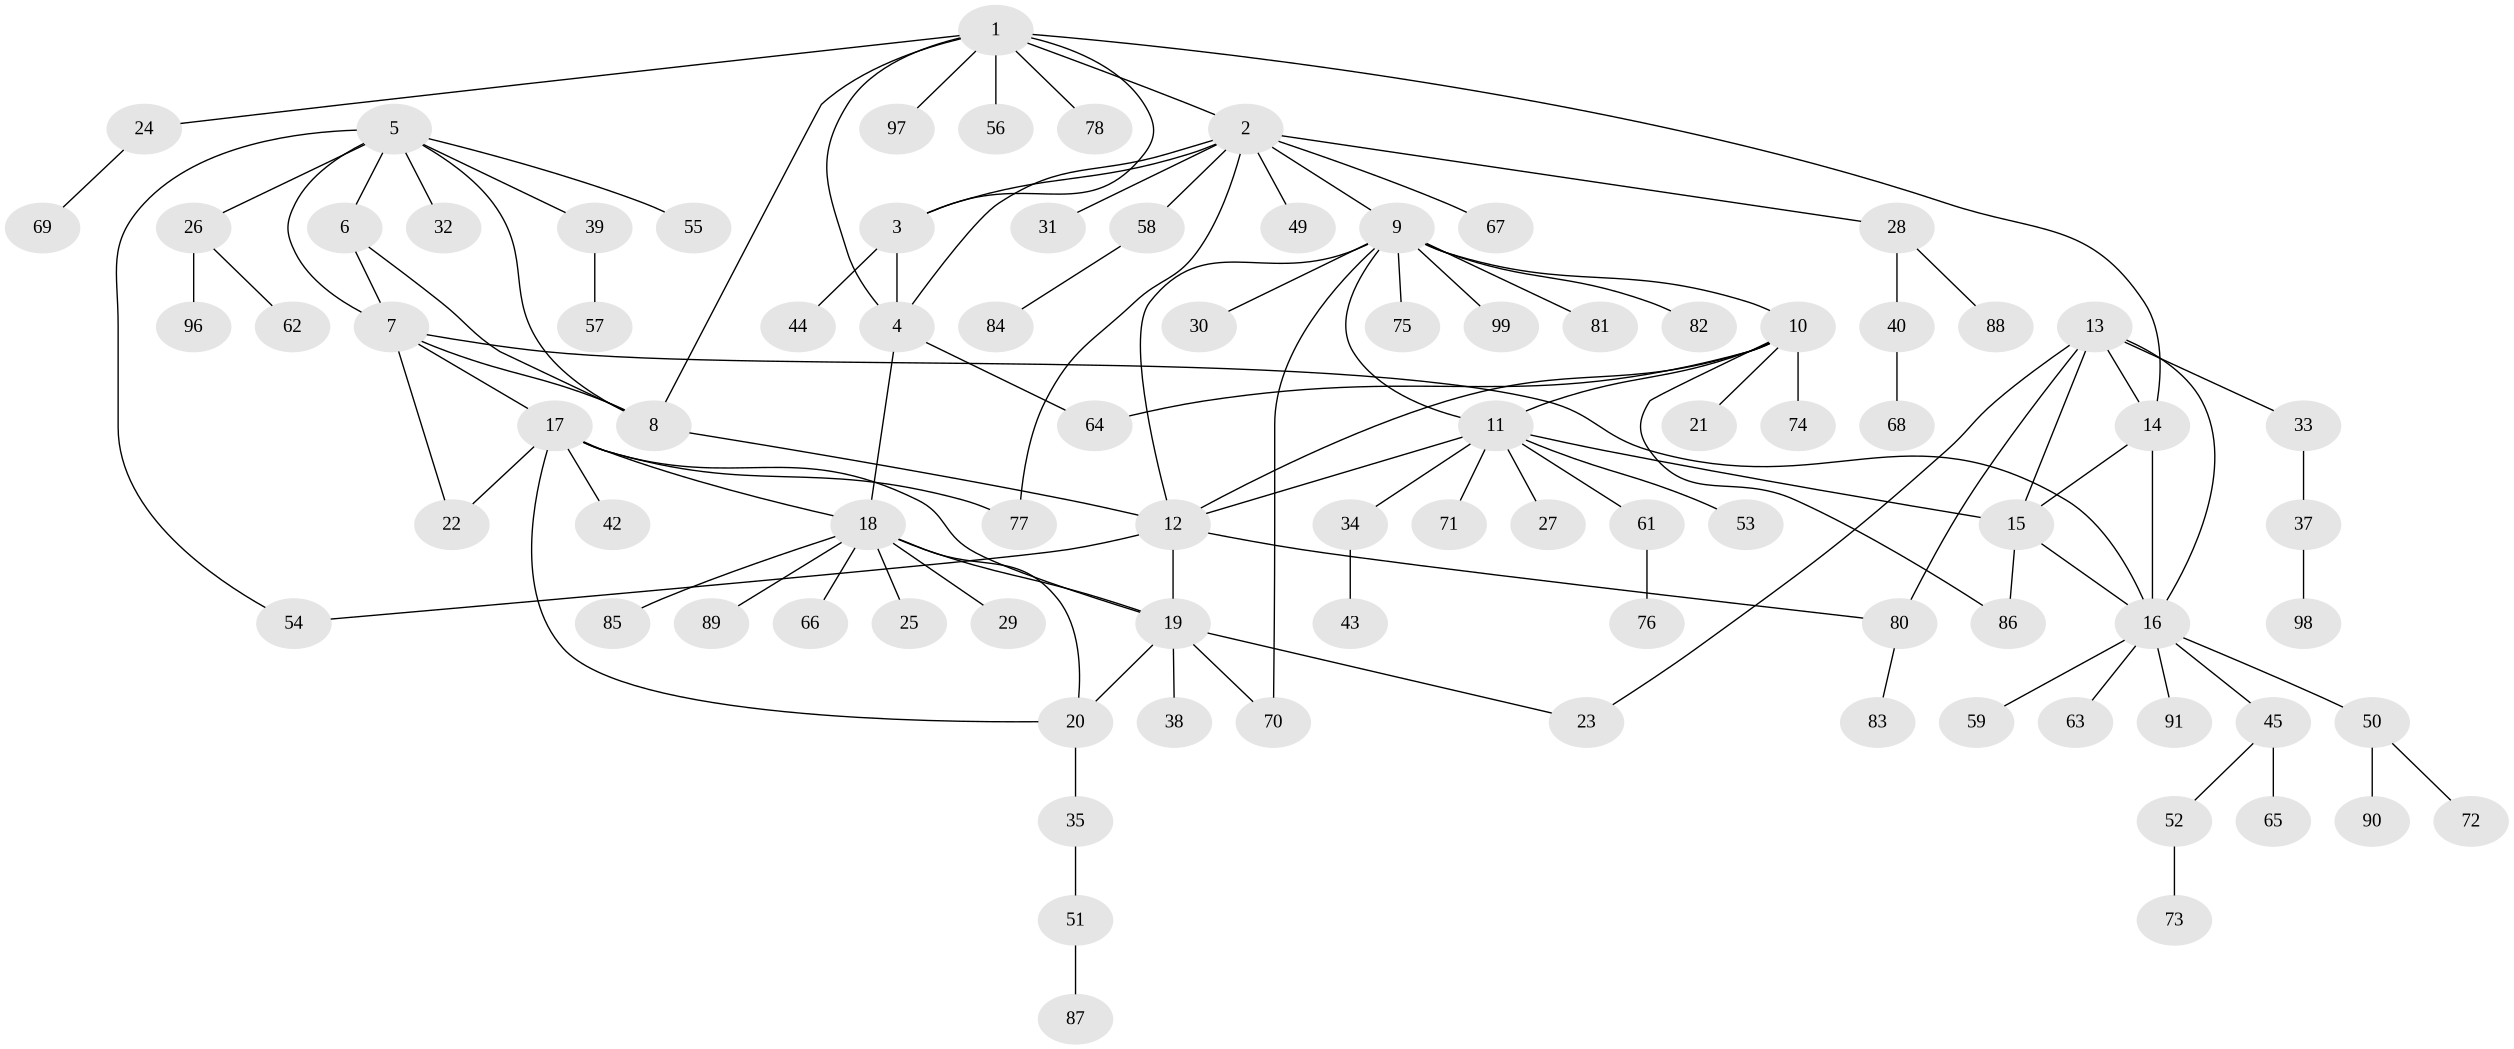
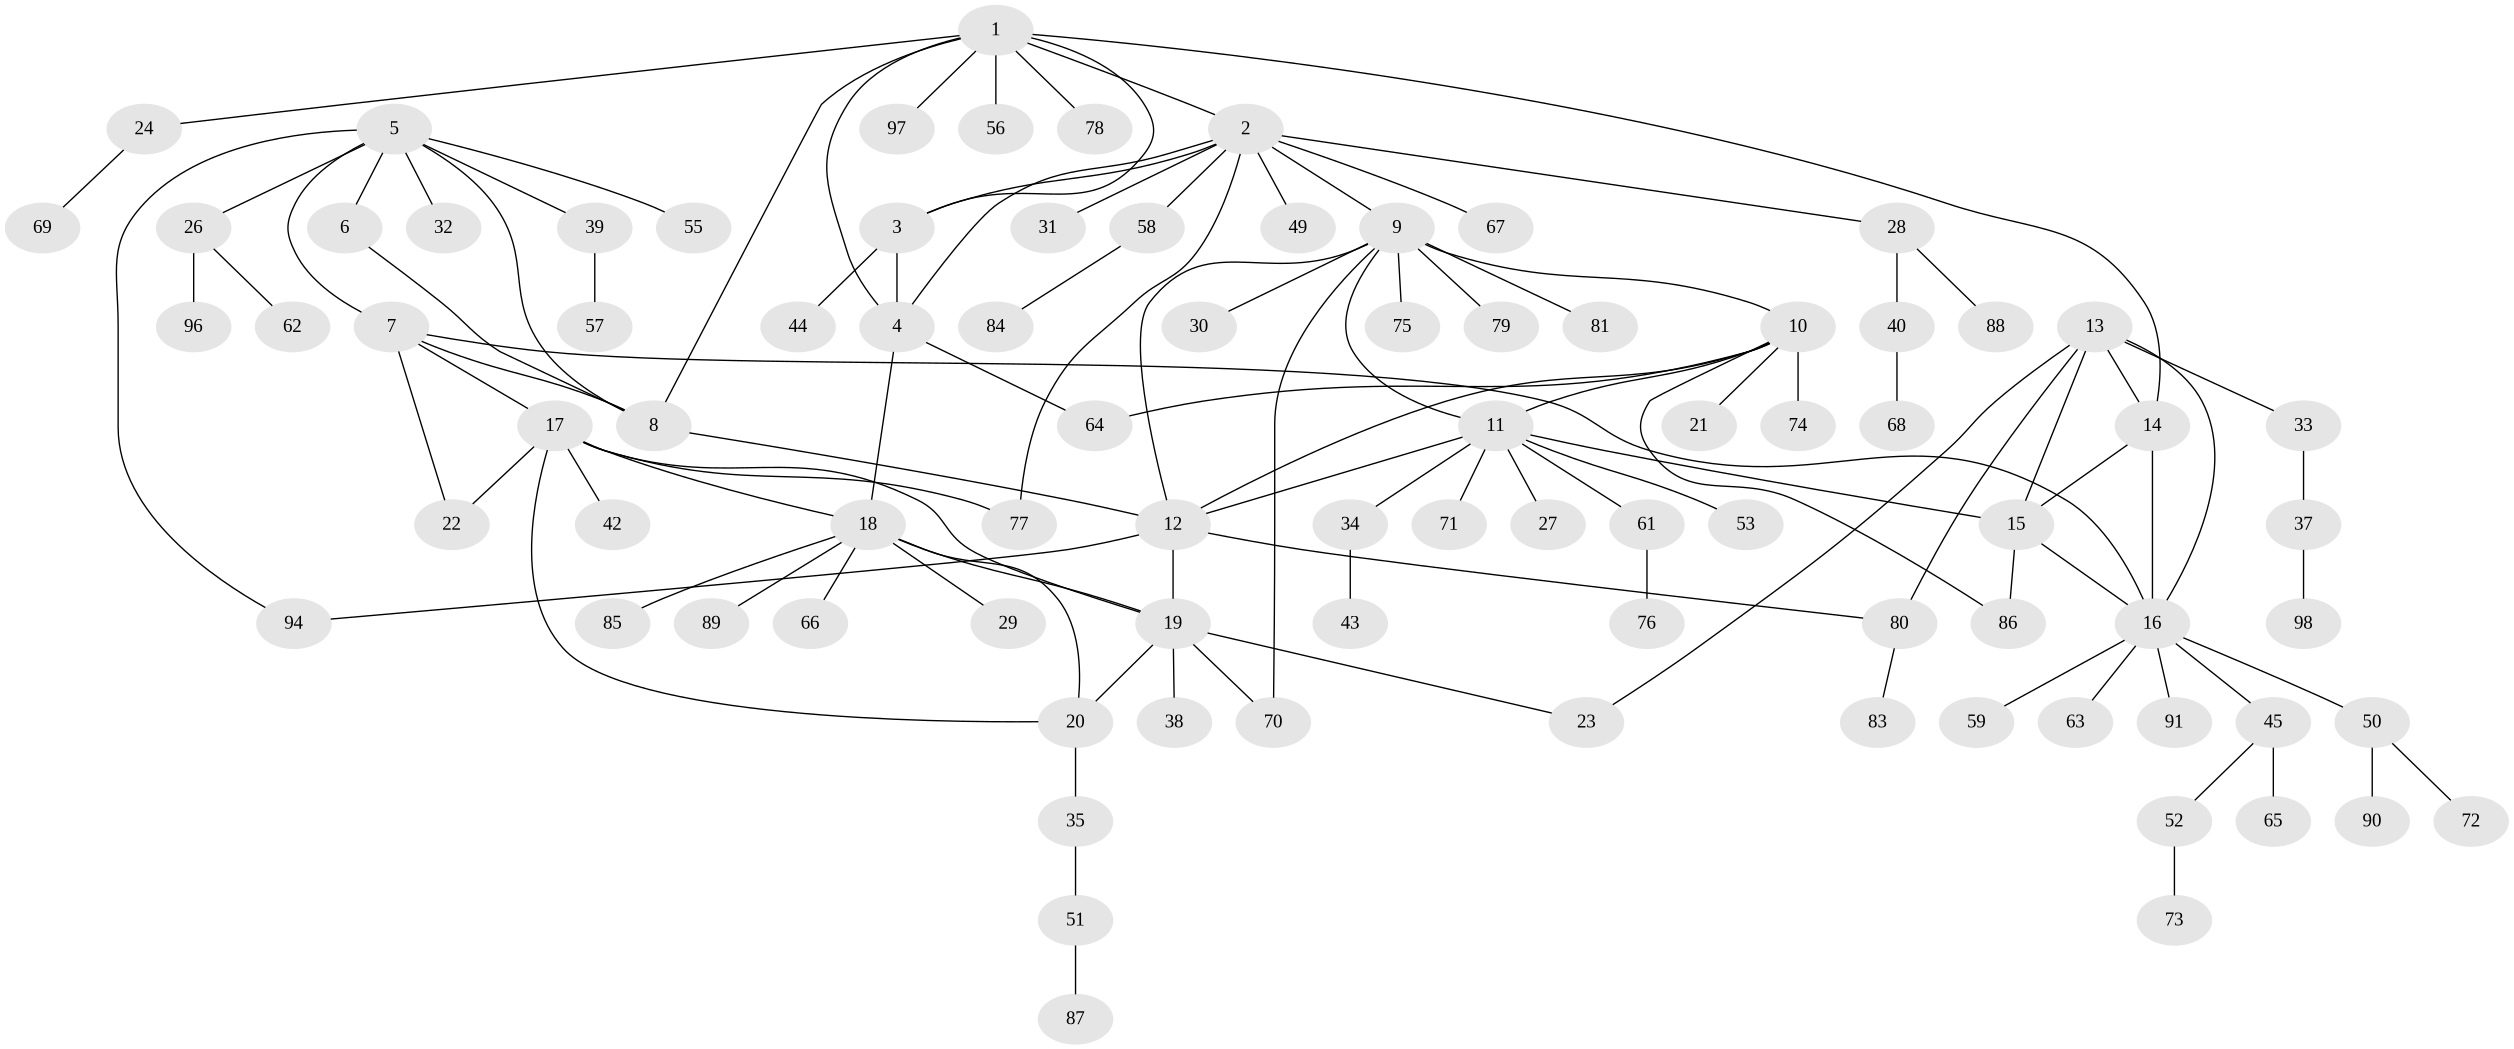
(368, 277) -> none
(1501, 327) -> (1501, 327)
(1699, 327) -> none
(294, 624) -> (294, 624)
(909, 624) -> none
